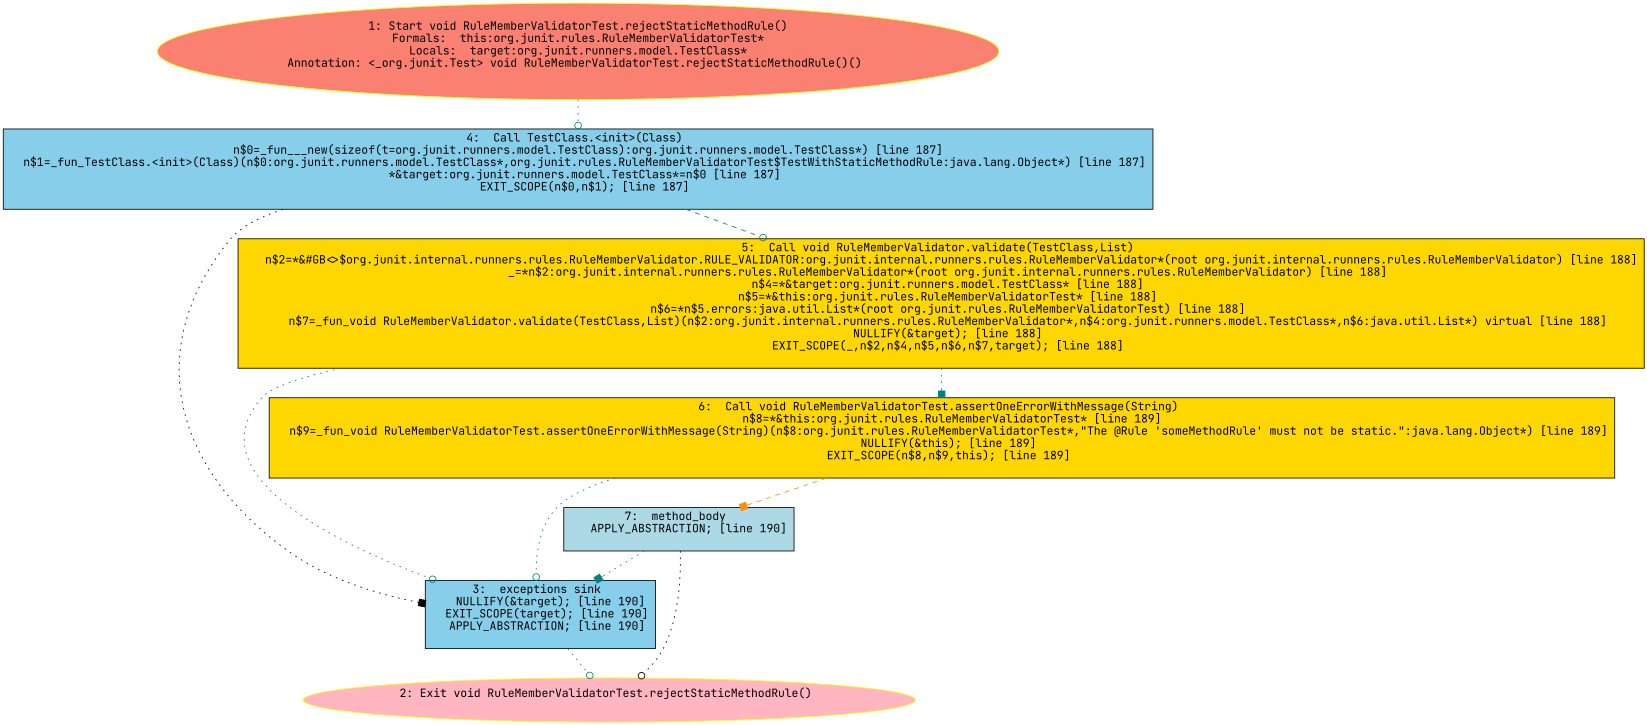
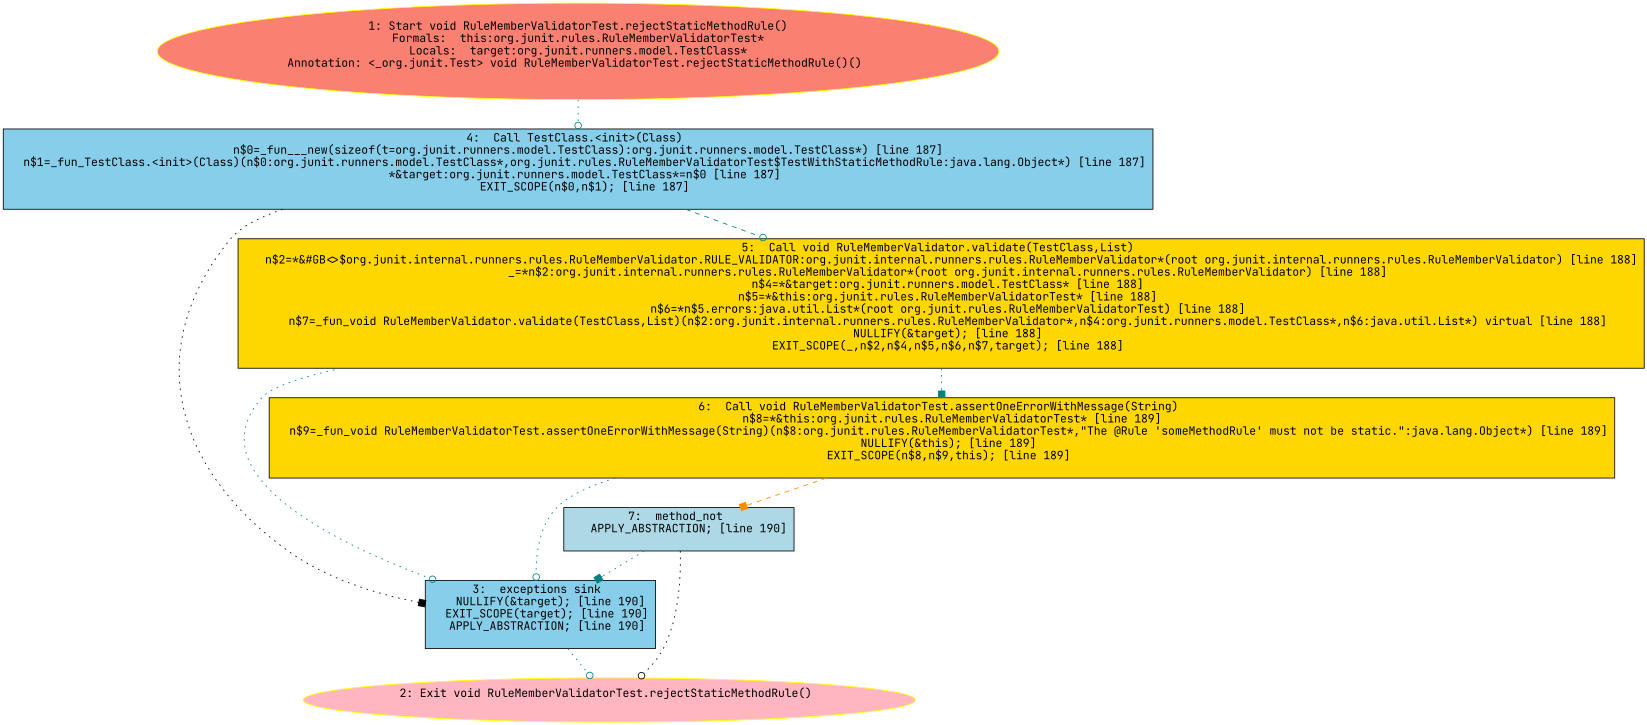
(679, 529) -> (679, 529)
